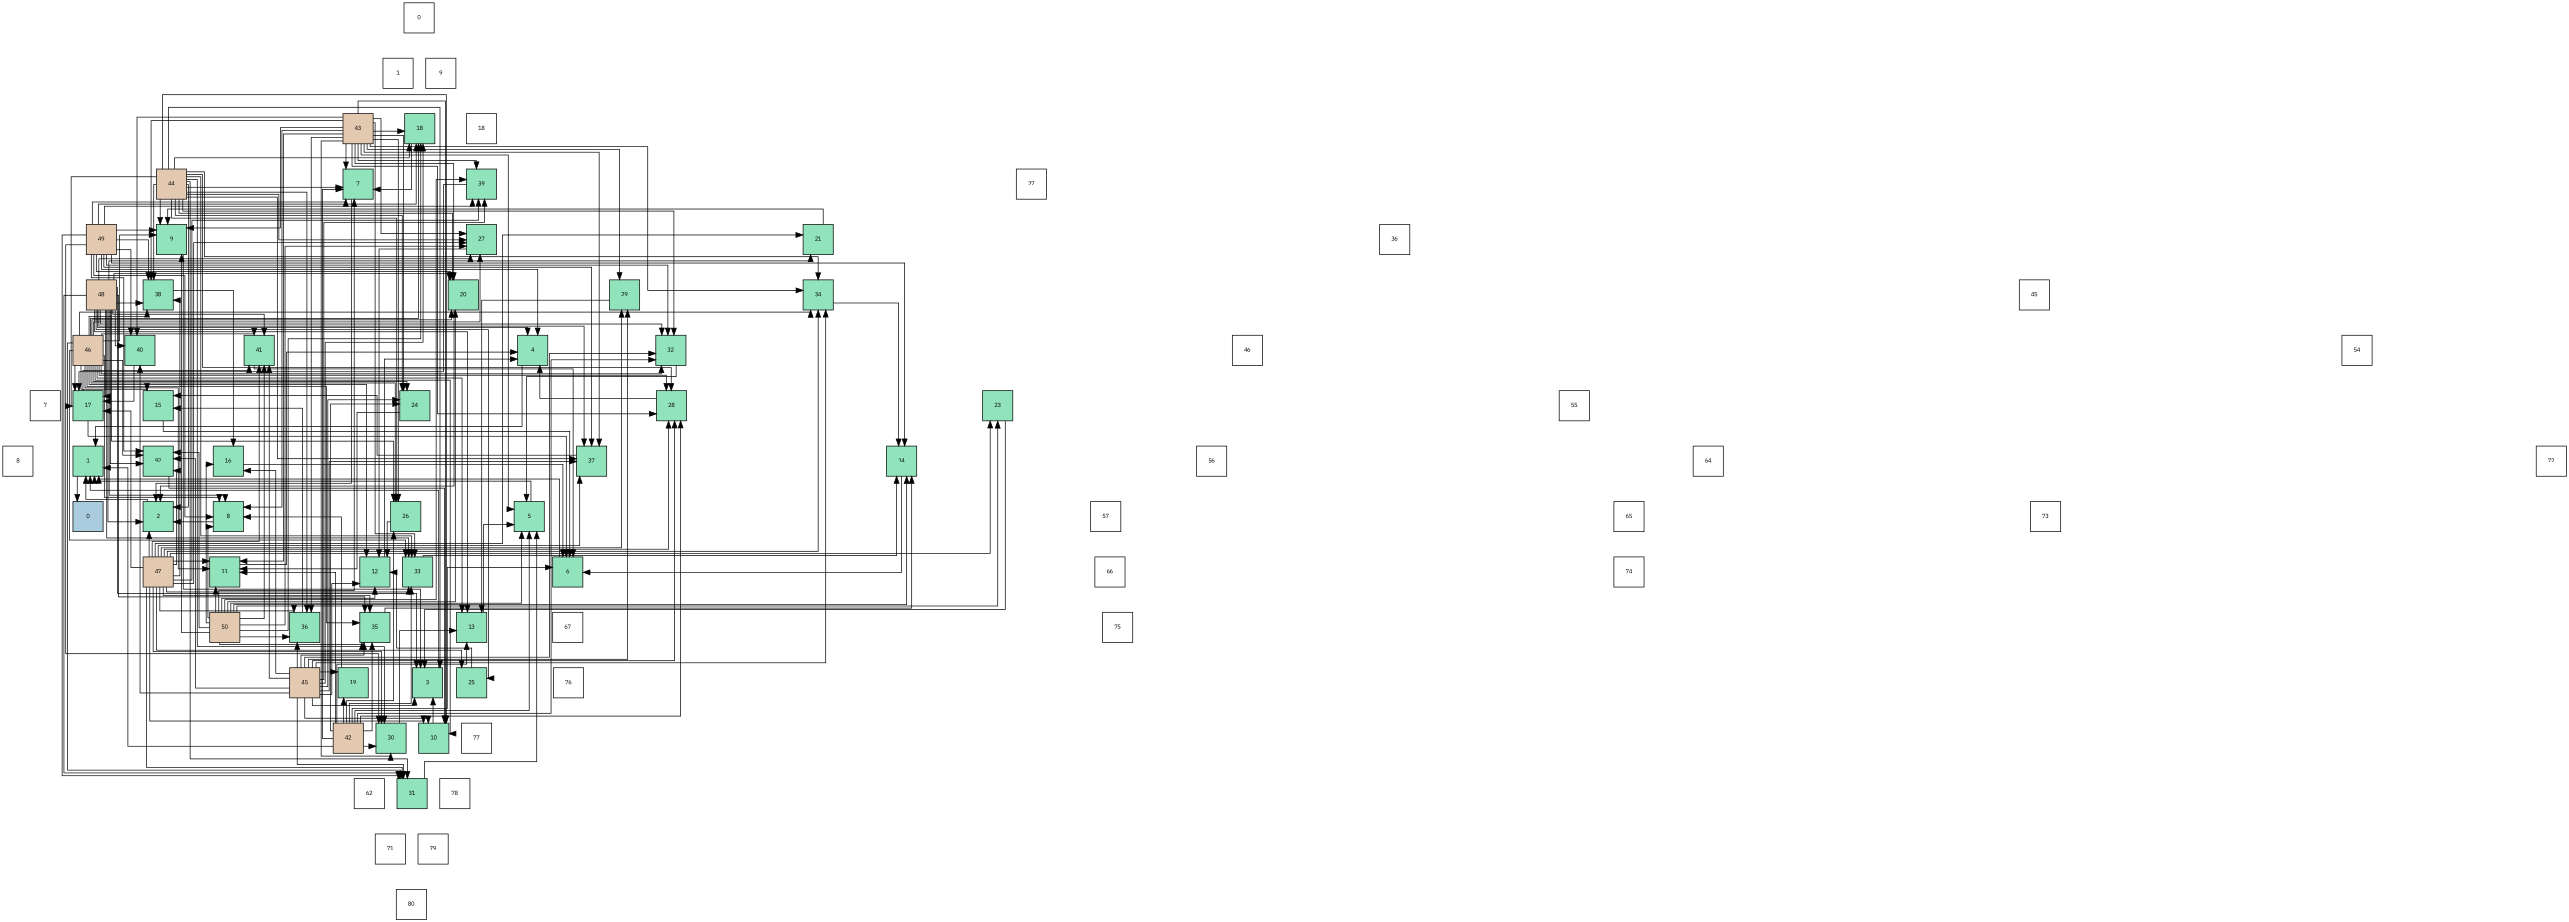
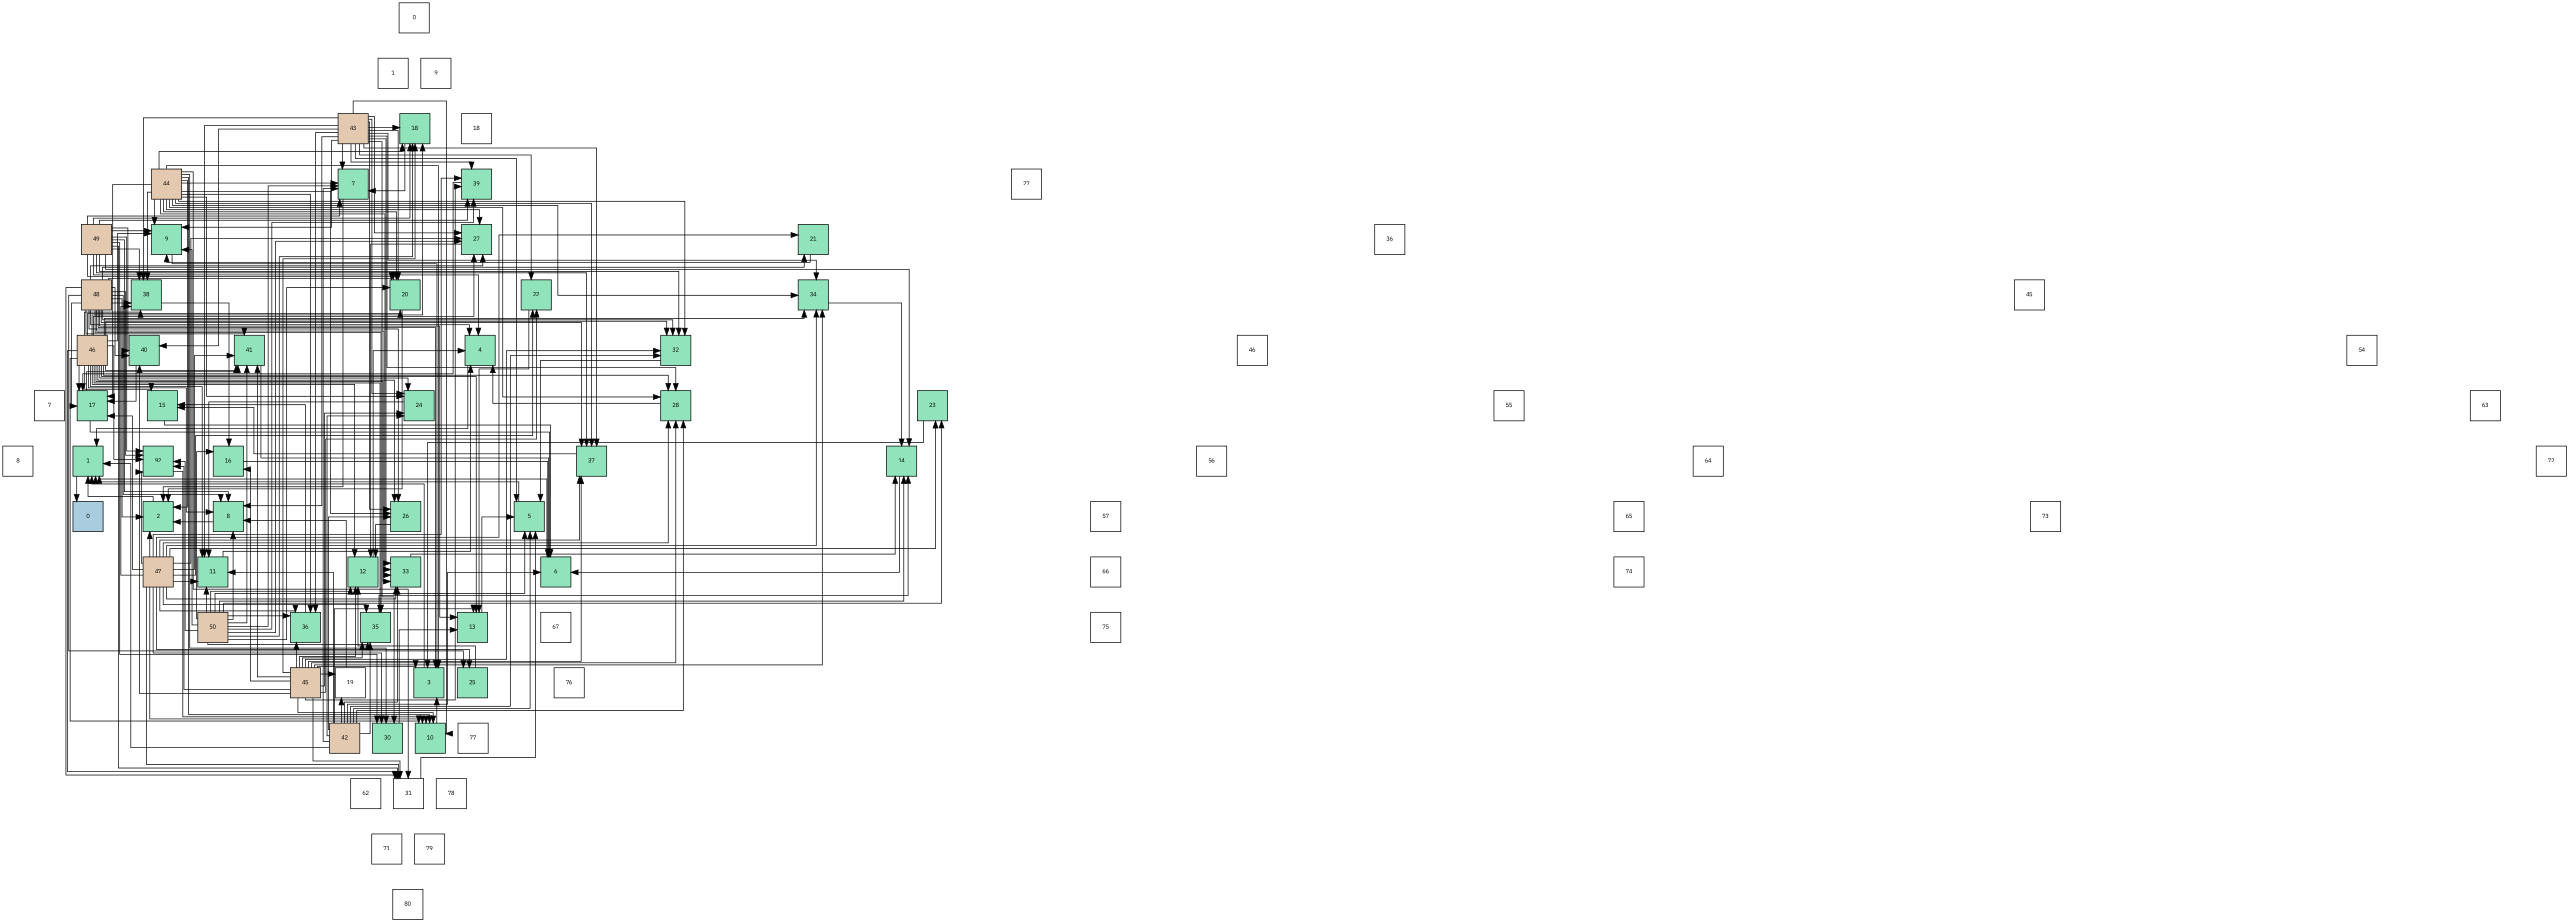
(625, 295) -> (536, 295)
none -> (2485, 406)
(353, 683) -> (350, 683)
(366, 746) -> none
(412, 794) -> (409, 794)
